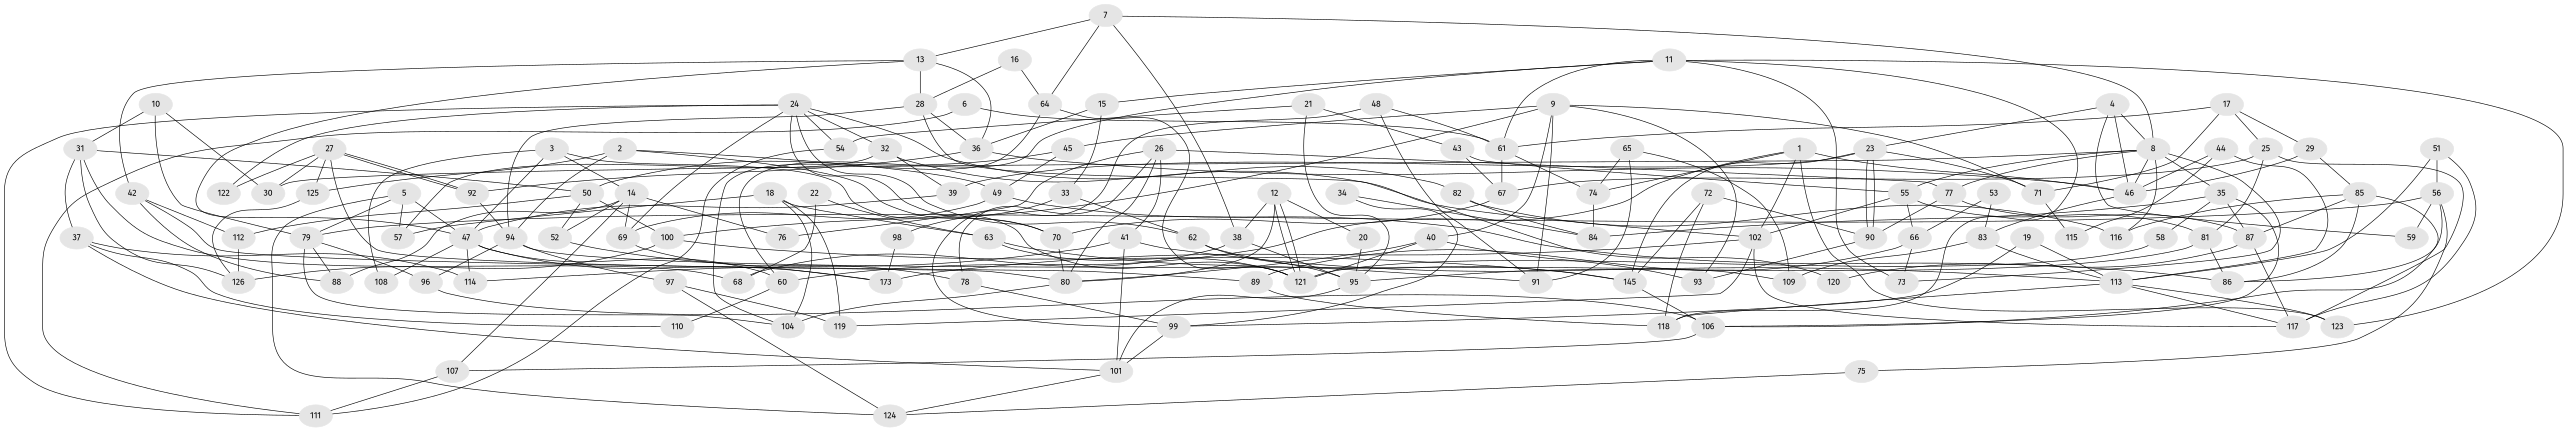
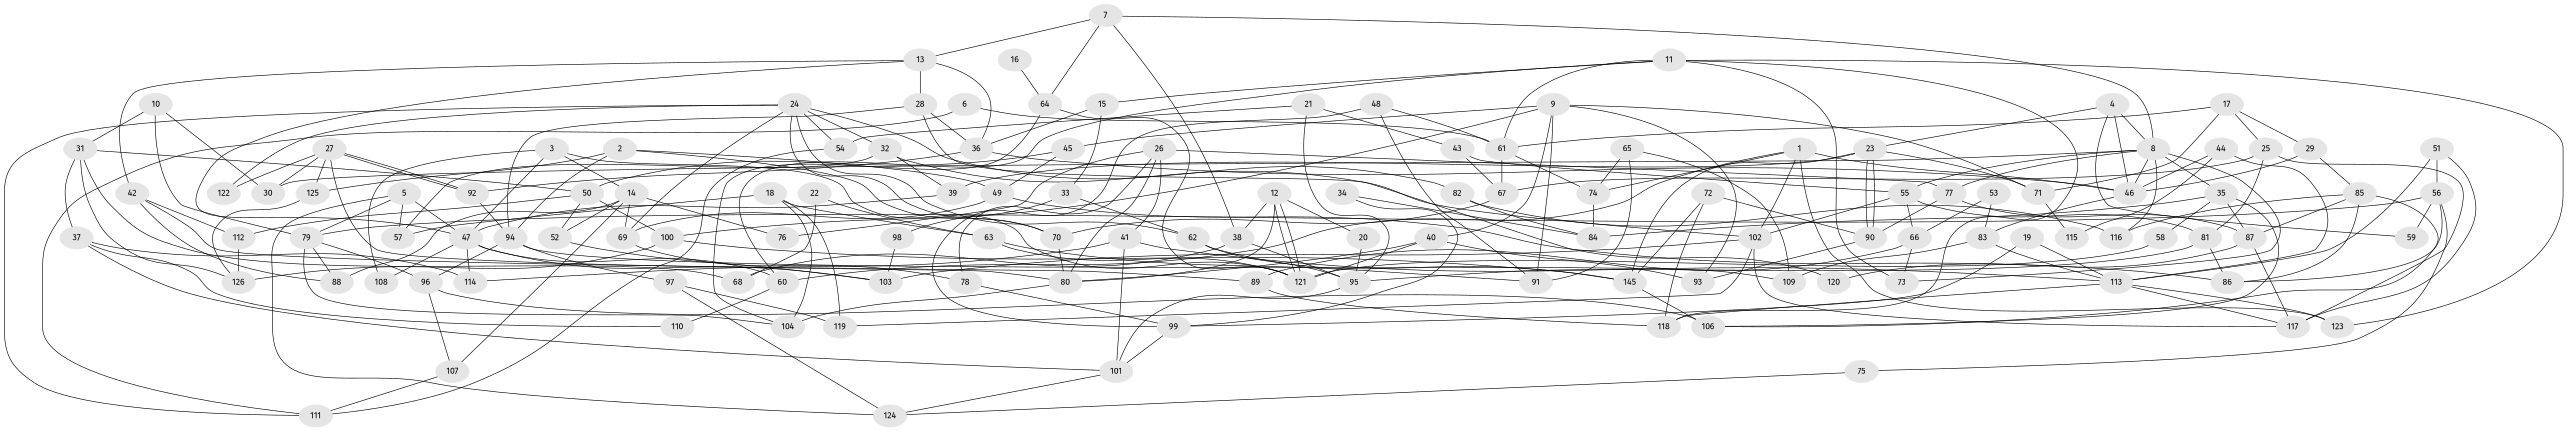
(967, 82) -> none
(886, 282) -> (886, 282)
(1083, 360) -> (439, 327)
